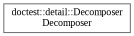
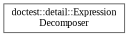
(67, 18) -> (64, 18)
